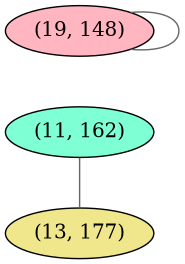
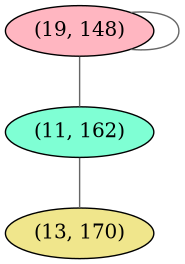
none -> (80, 82)
(80, 233) -> (80, 233)
